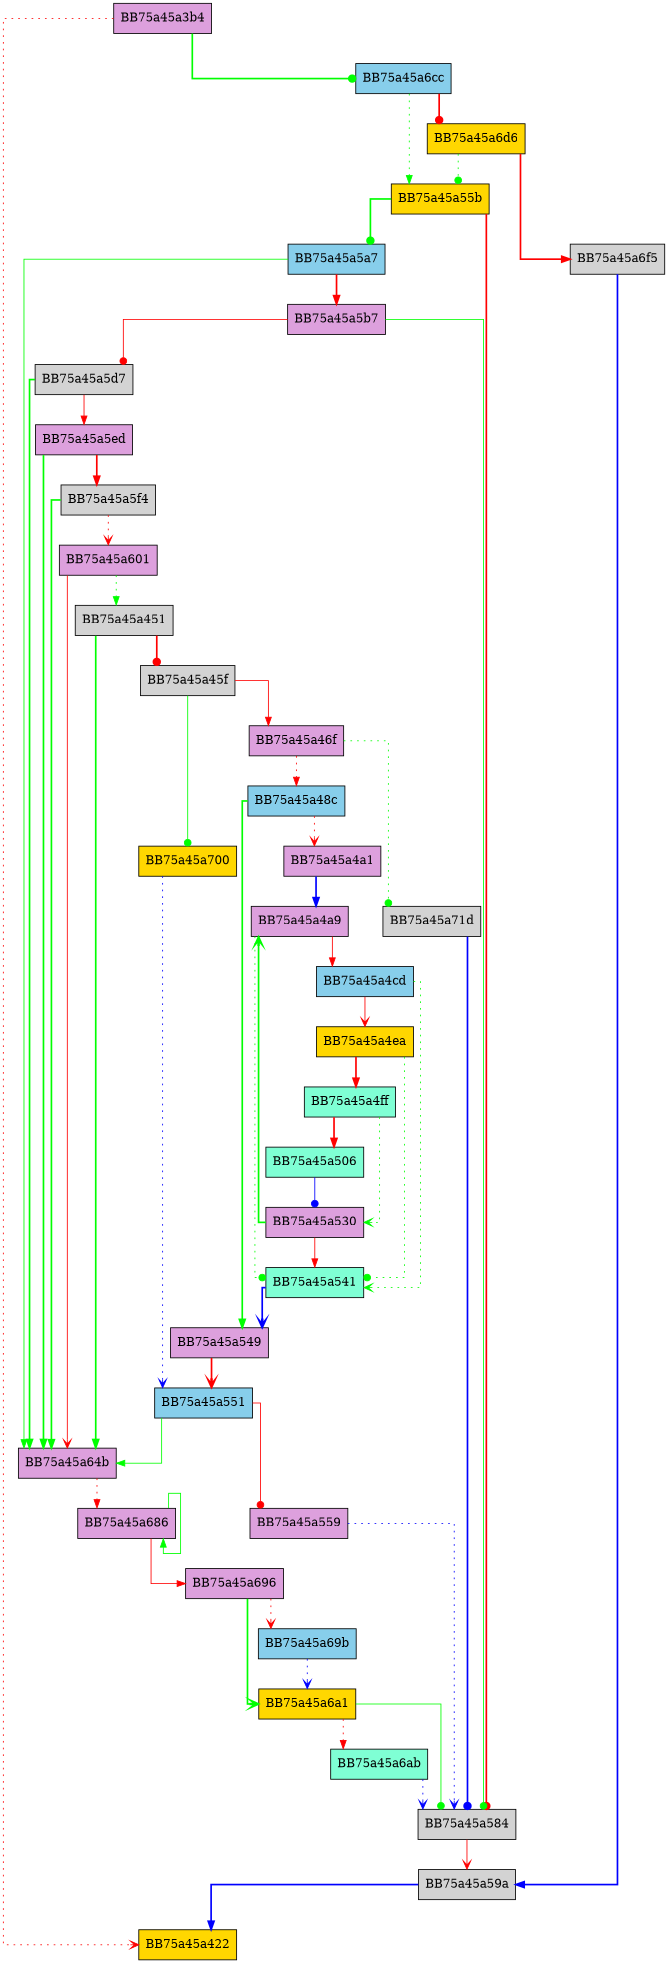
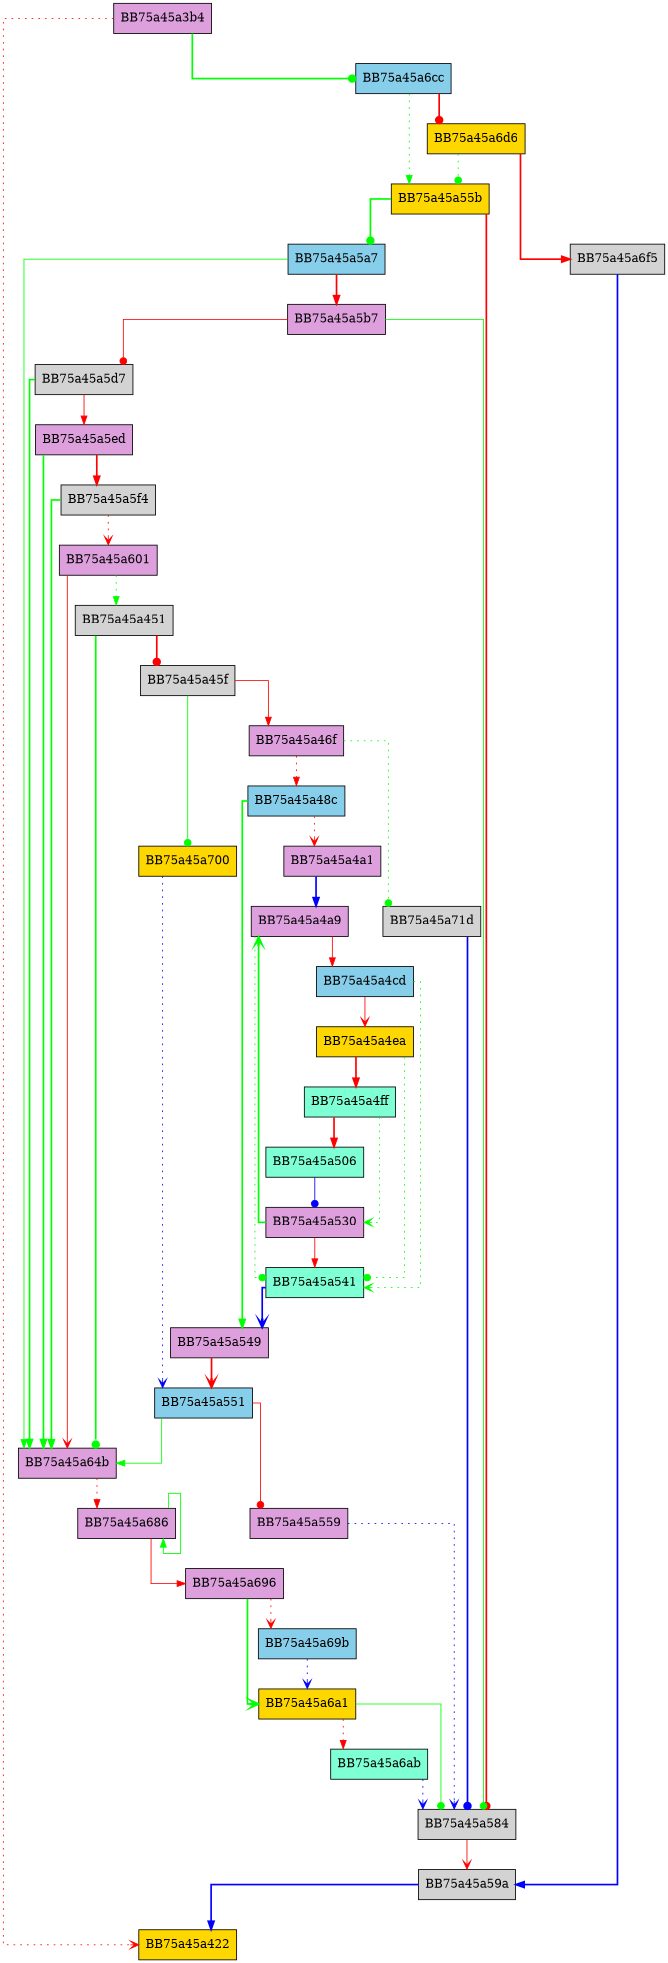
(96, 1038) -> (96, 1038)
